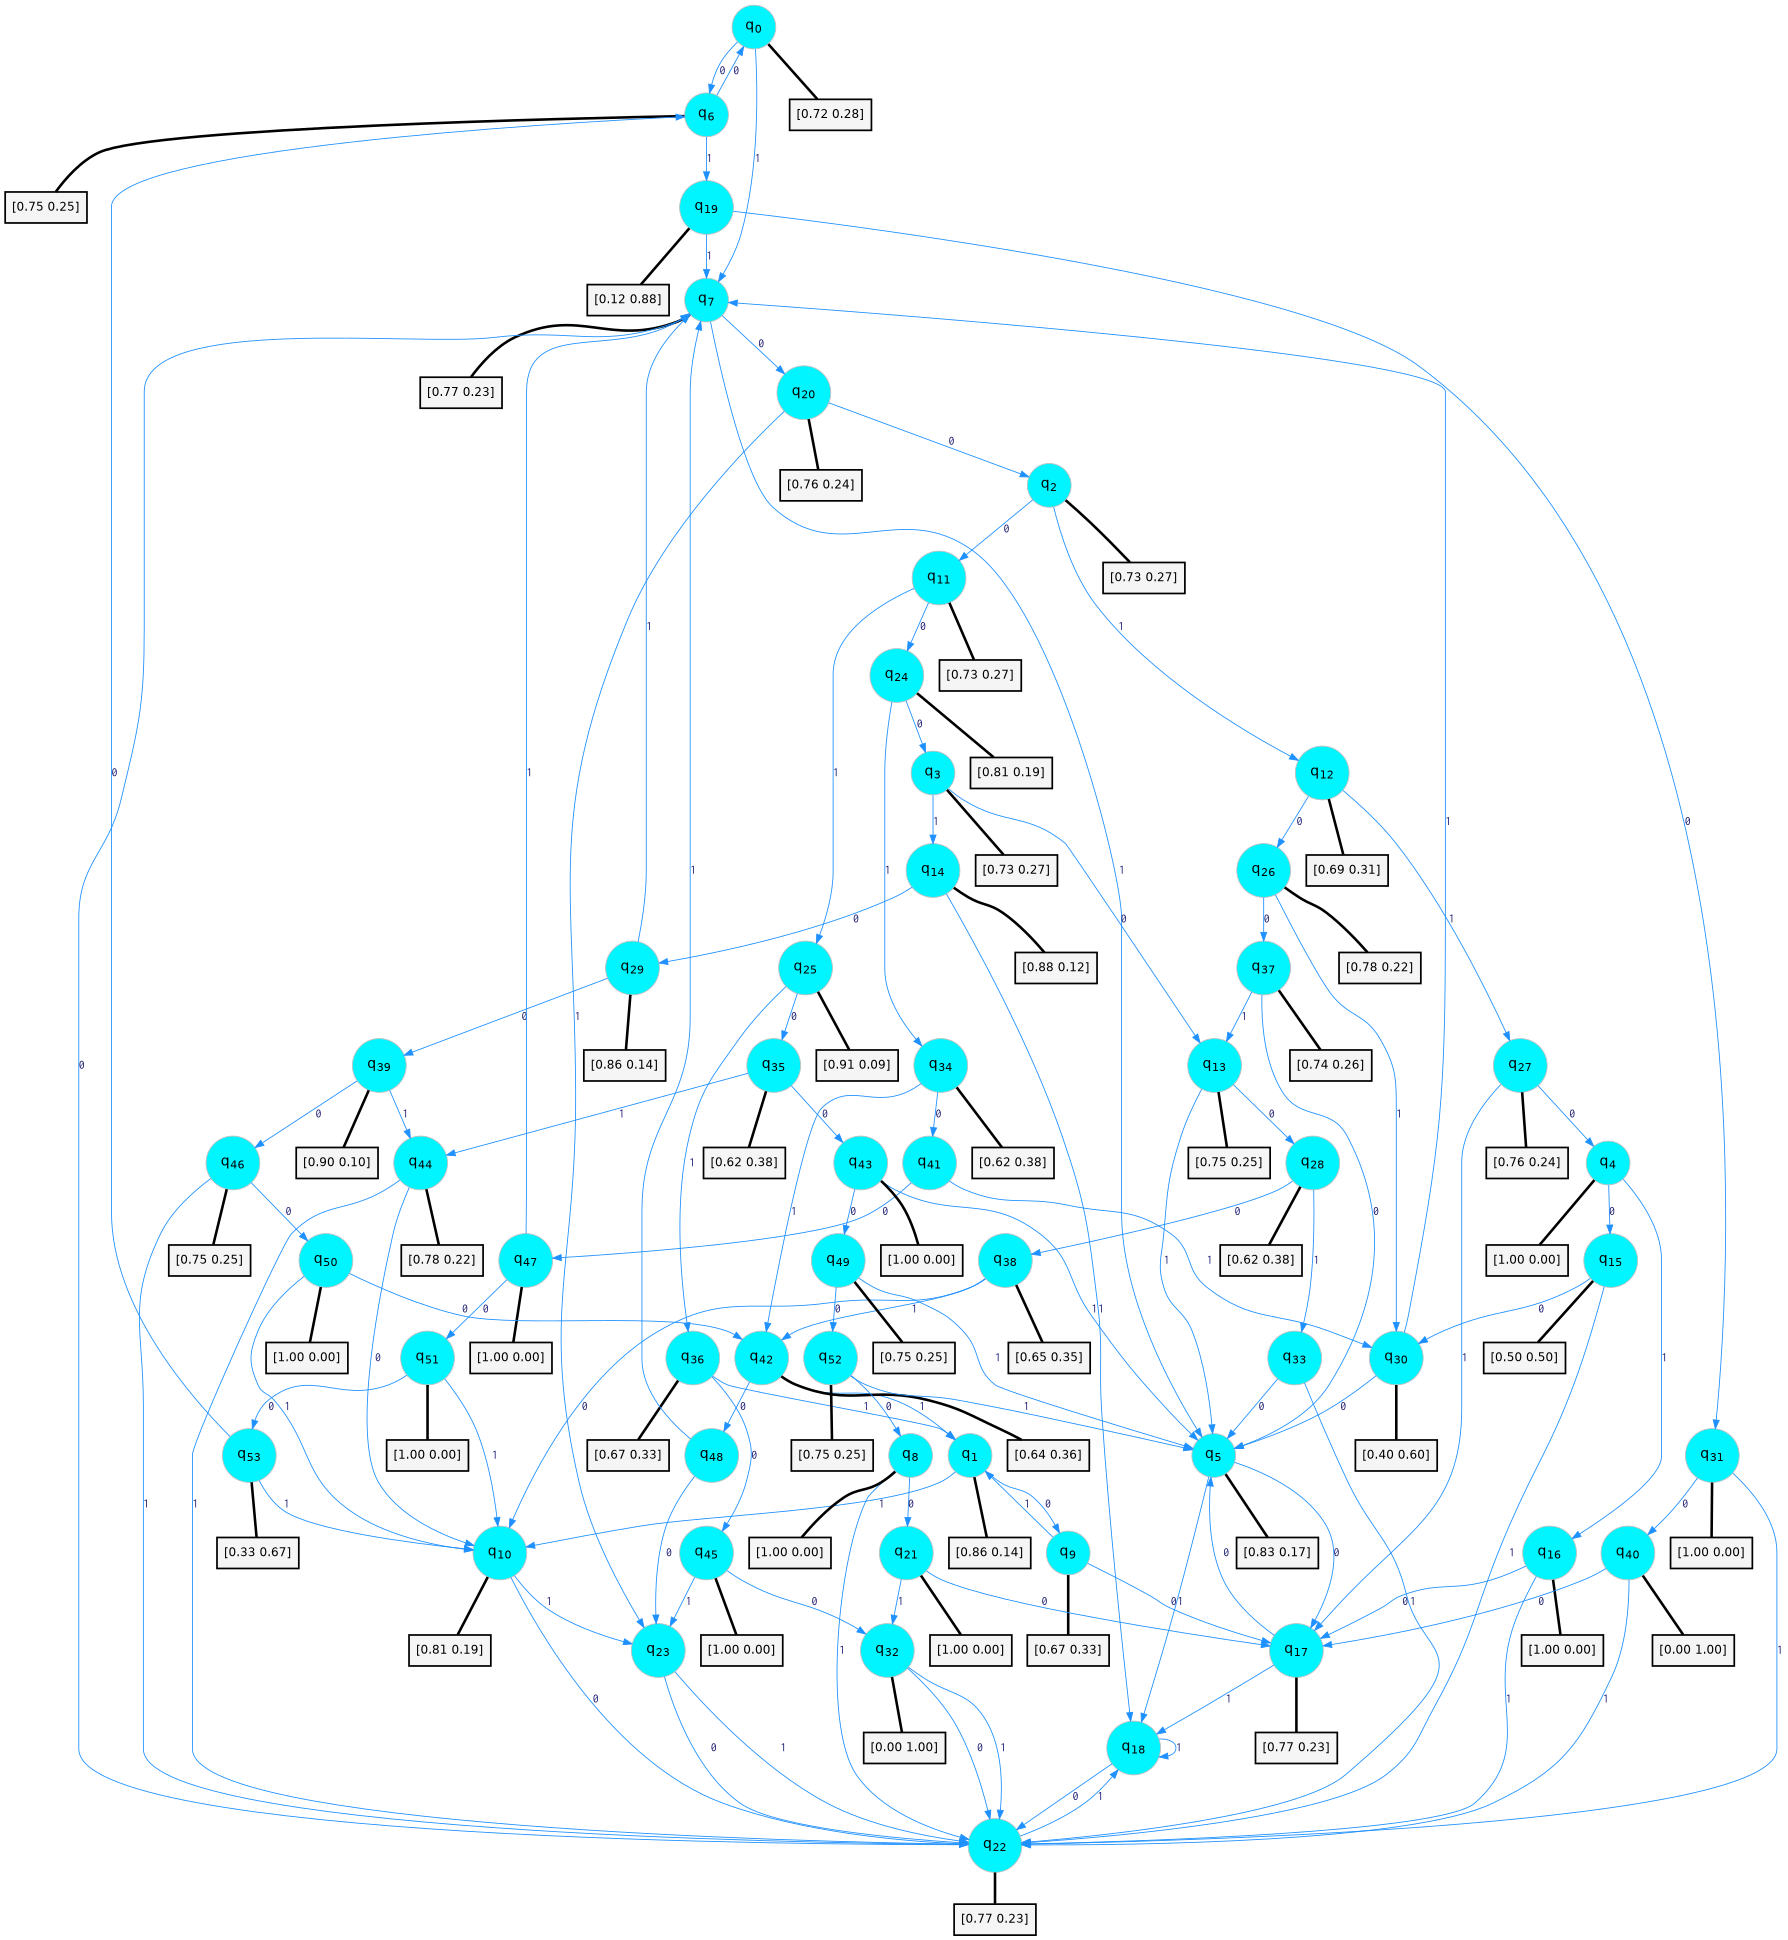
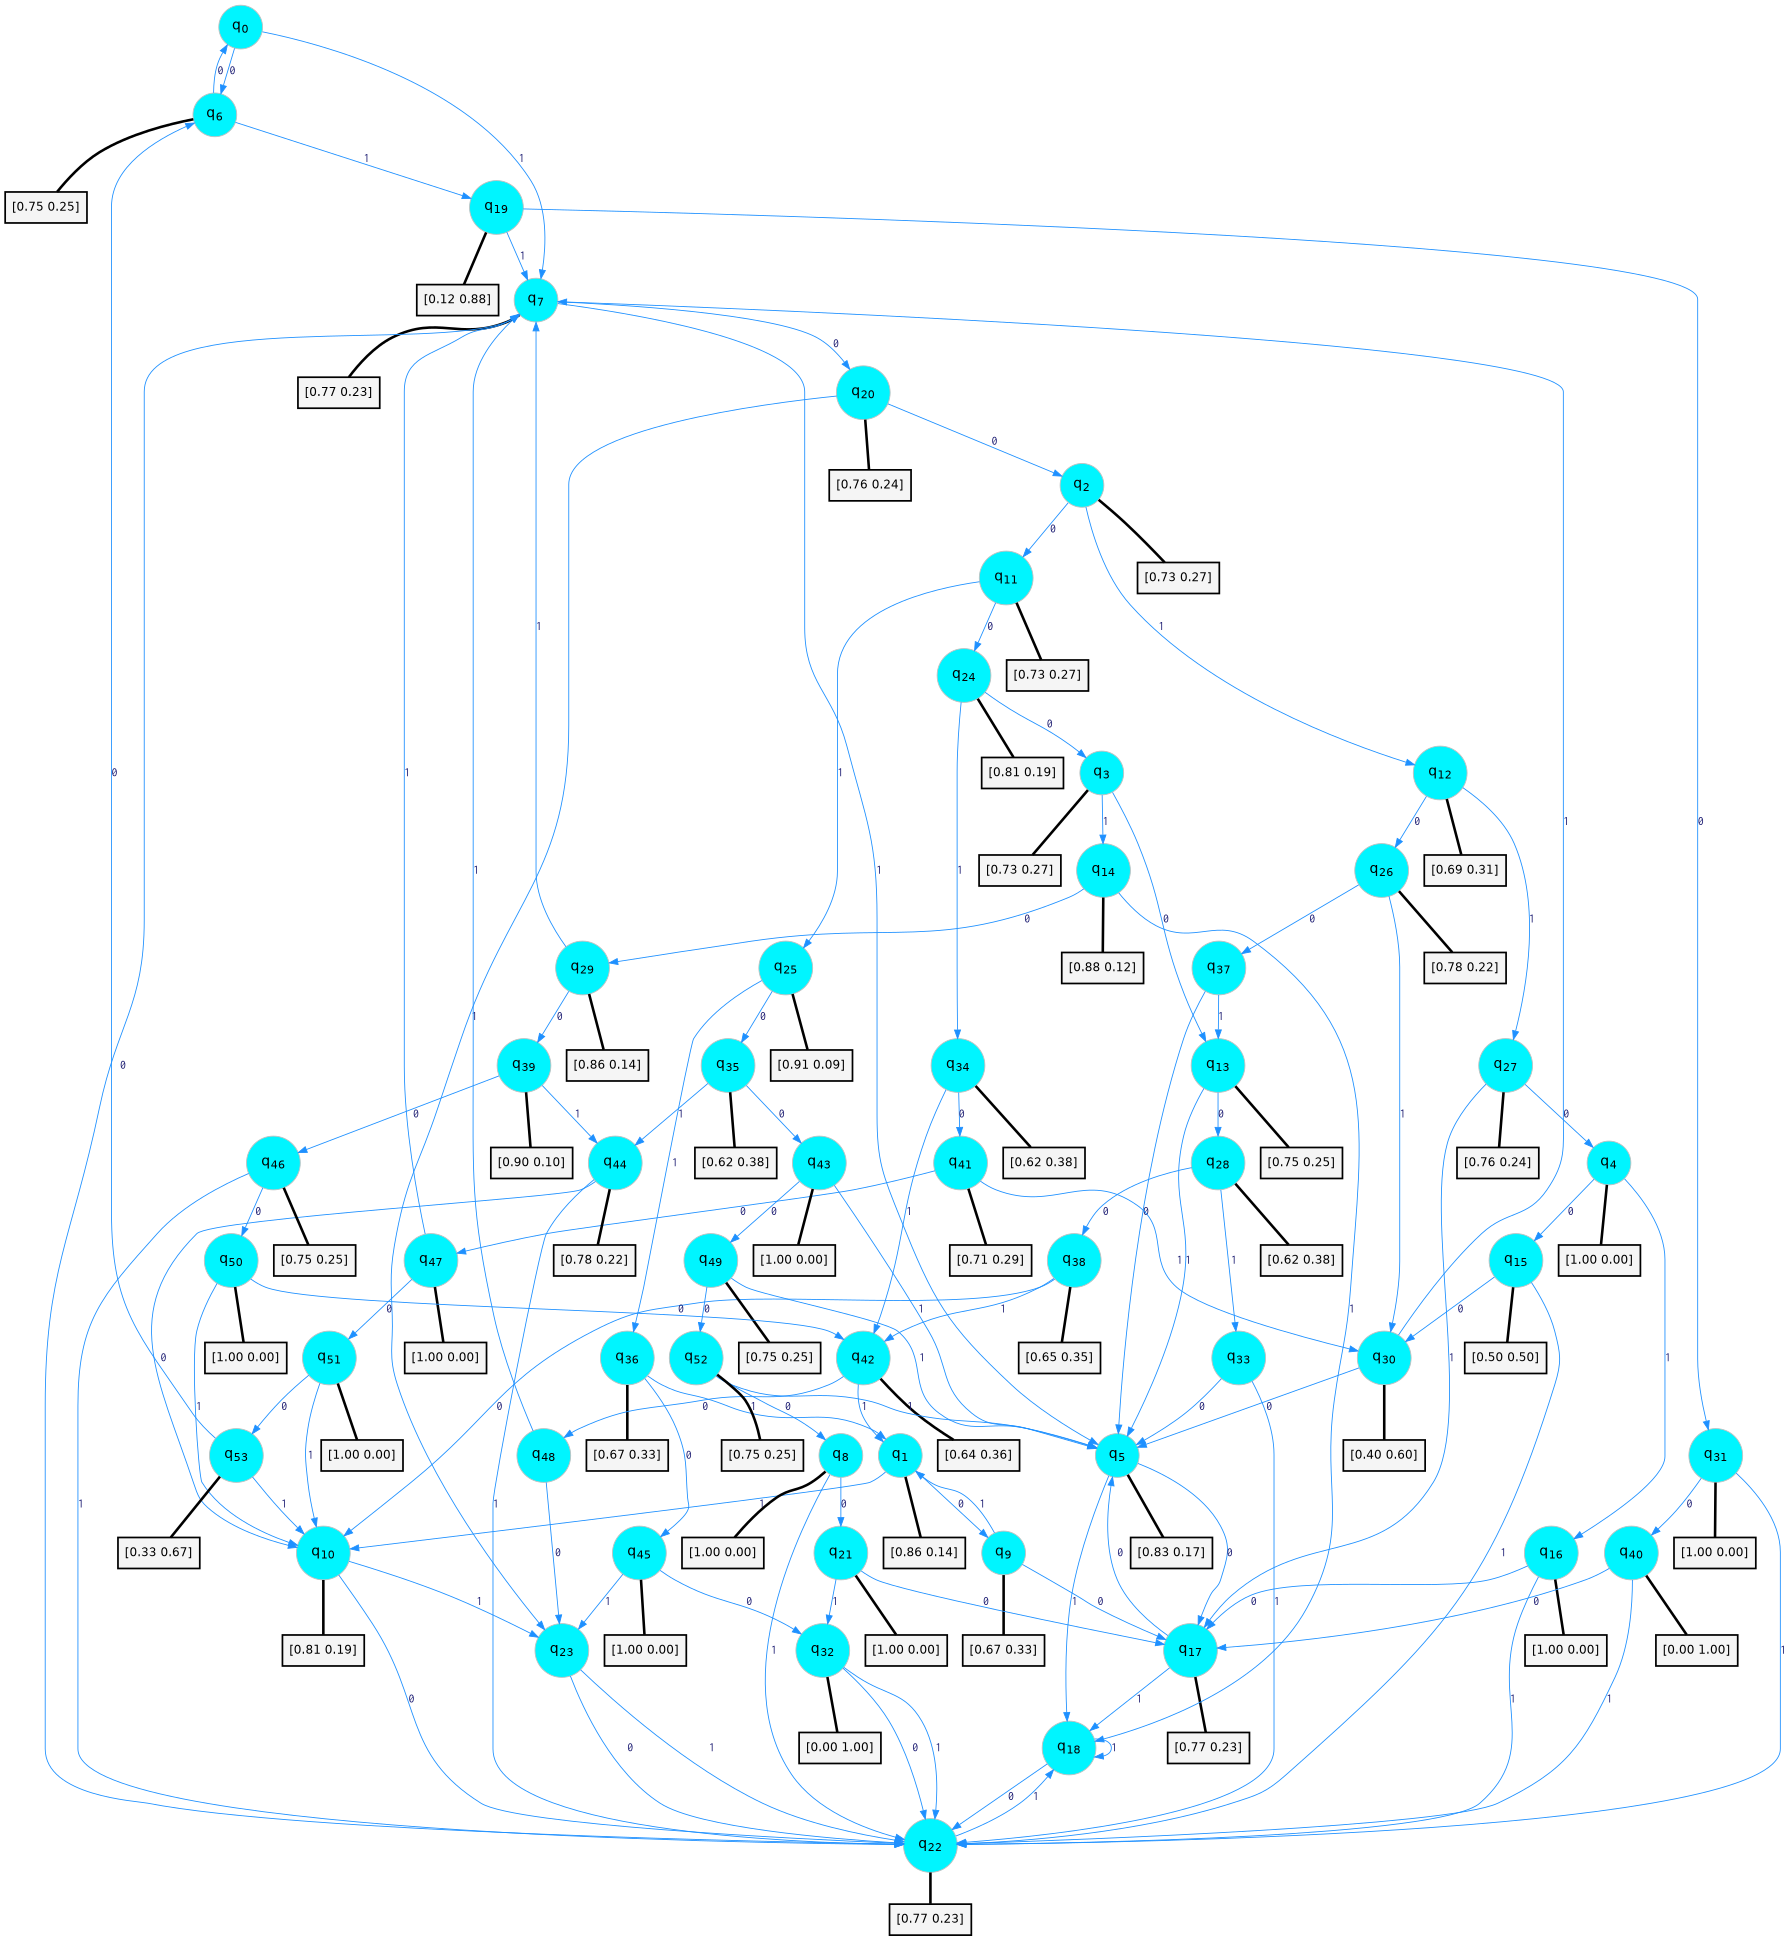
(831, 115) -> none
(1331, 1066) -> none
none -> (991, 1261)
